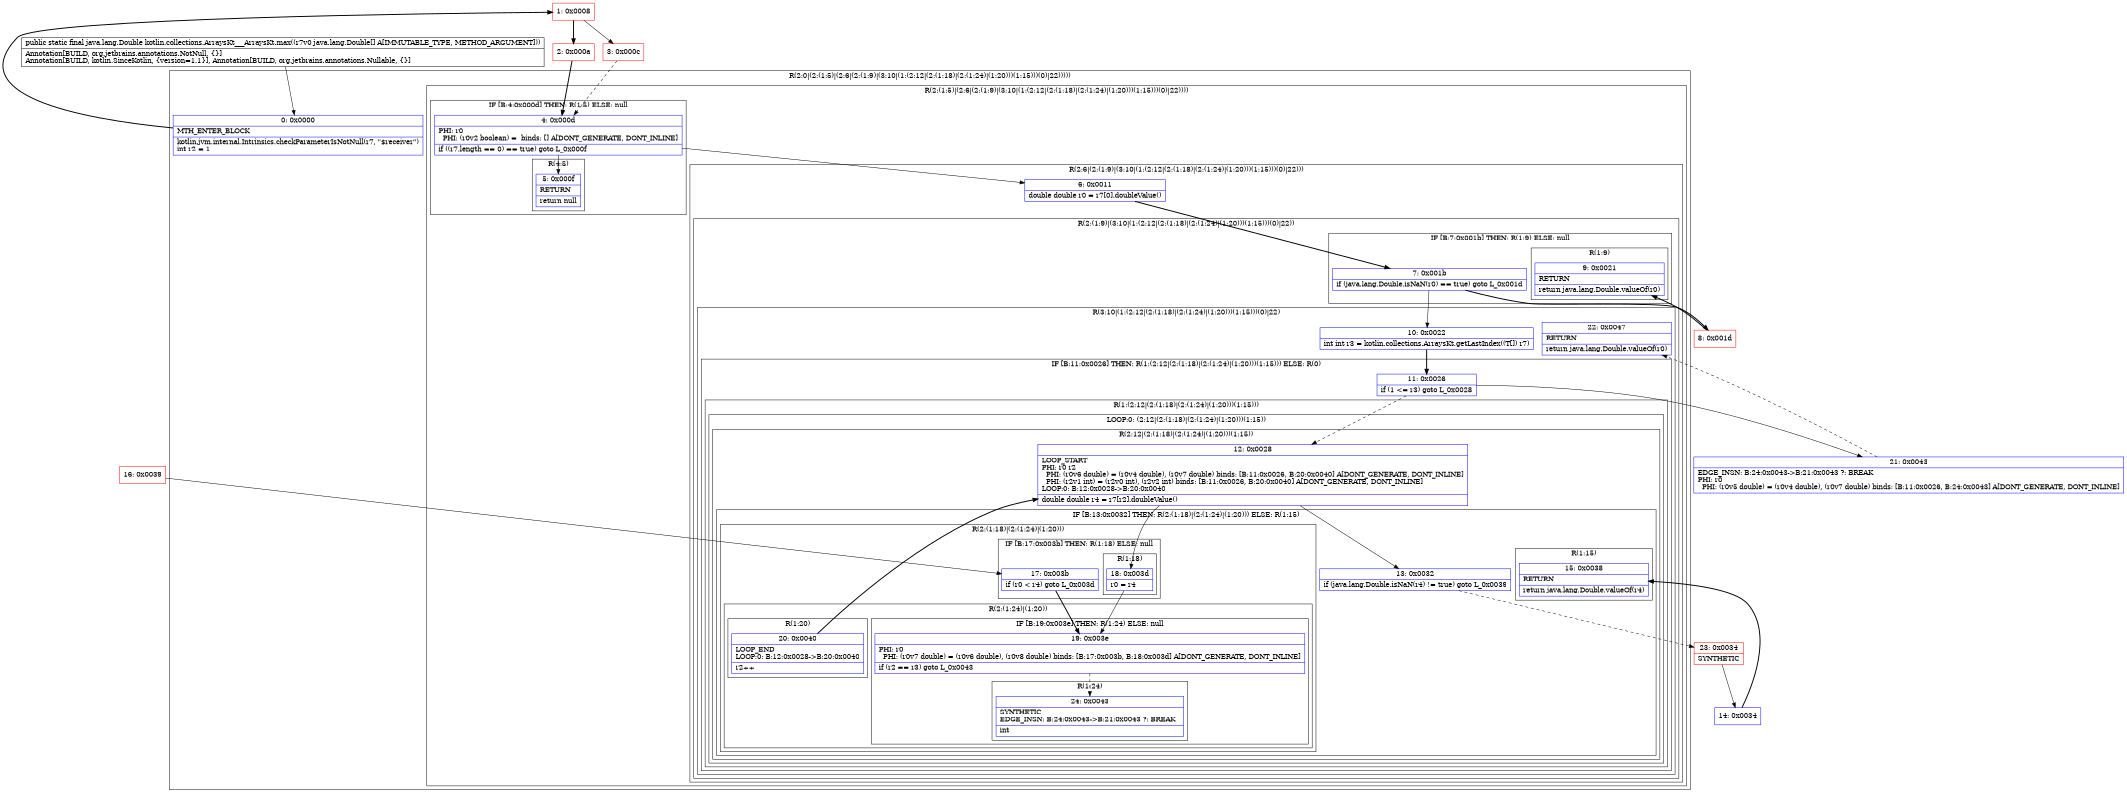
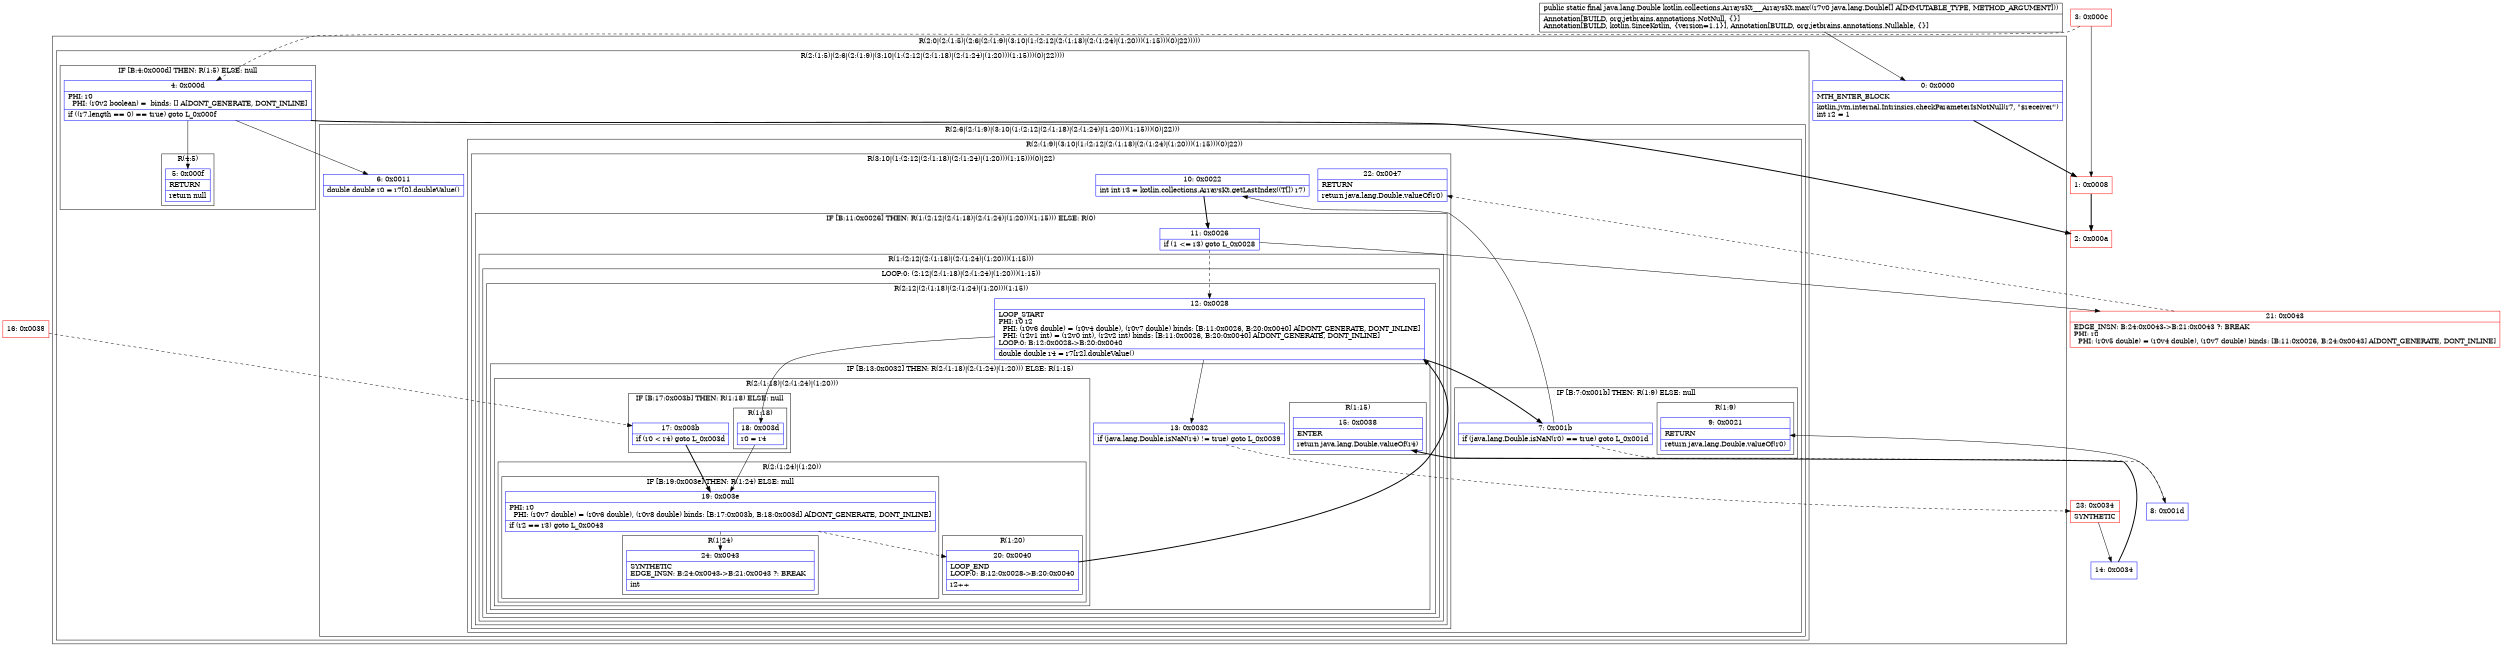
(597, 30) -> (2091, 99)
(568, 82) -> (1502, 130)
(1260, 234) -> (1481, 384)
(1587, 304) -> (1887, 459)
(1683, 311) -> (1993, 443)
(1715, 339) -> (2167, 512)
(1909, 475) -> (2285, 329)
(581, 526) -> (338, 379)
none -> (880, 544)
(1539, 580) -> (1310, 434)
